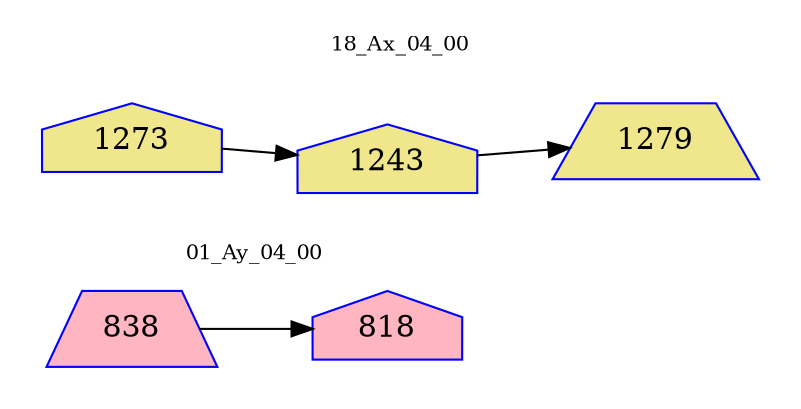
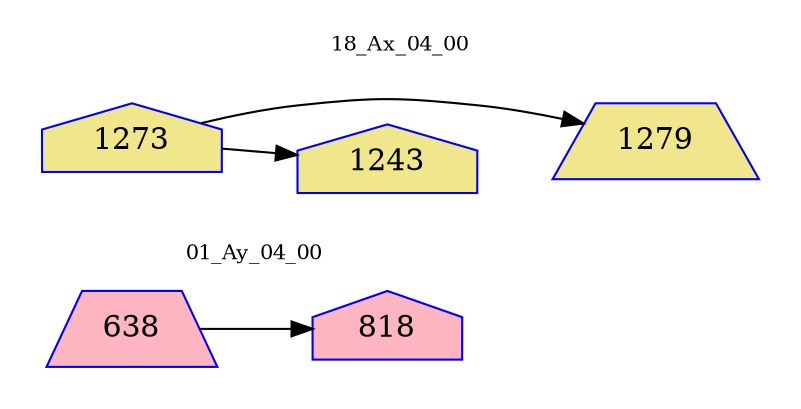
(513, 152) -> (382, 99)
(132, 329) -> (132, 329)
